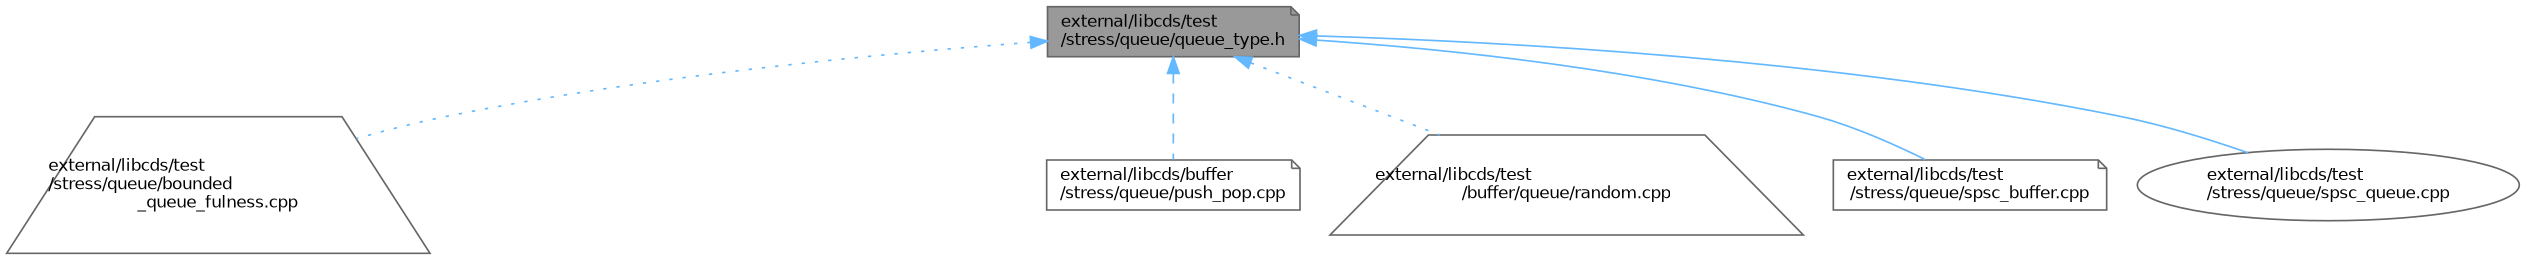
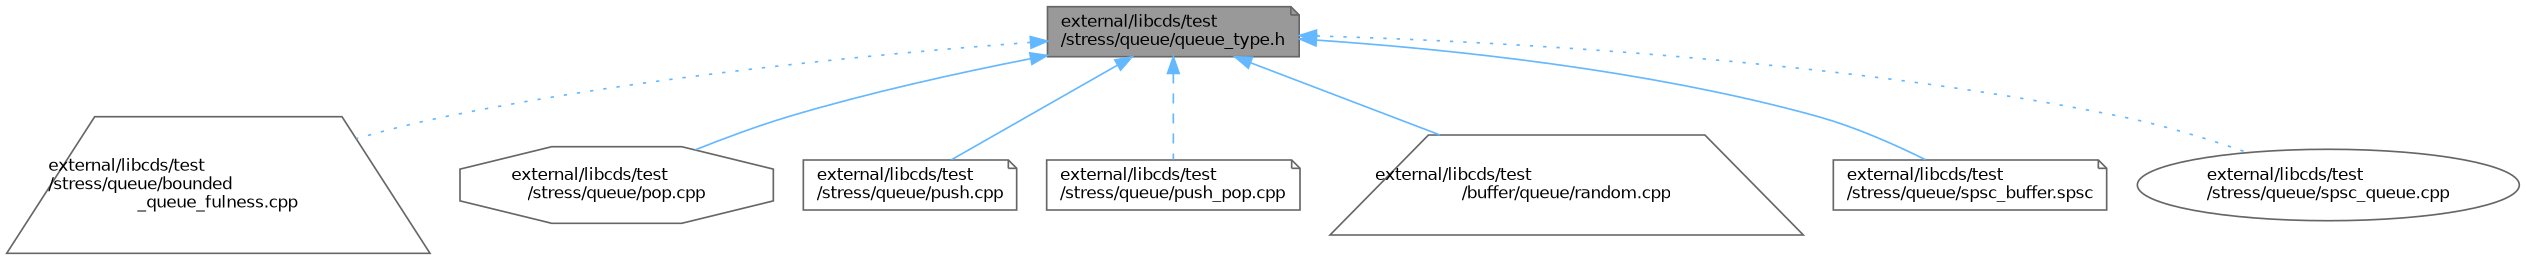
(1786, 67) -> (1786, 67)
(1345, 99) -> (1345, 99)
none -> (617, 185)
none -> (910, 185)
(1173, 185) -> (1173, 185)
(1970, 185) -> (1970, 185)
